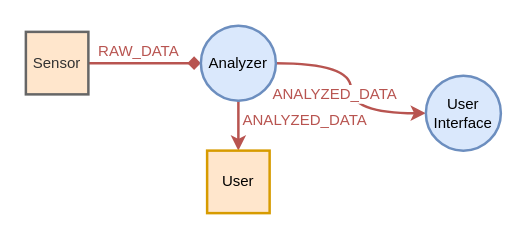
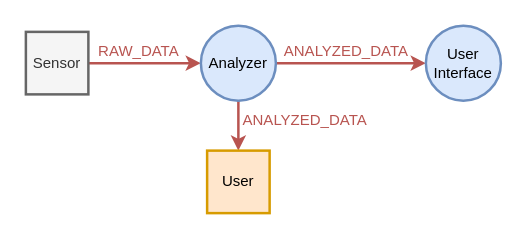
(57, 63) -> (57, 63)
(187, 63) -> (188, 63)
(463, 113) -> (463, 63)
